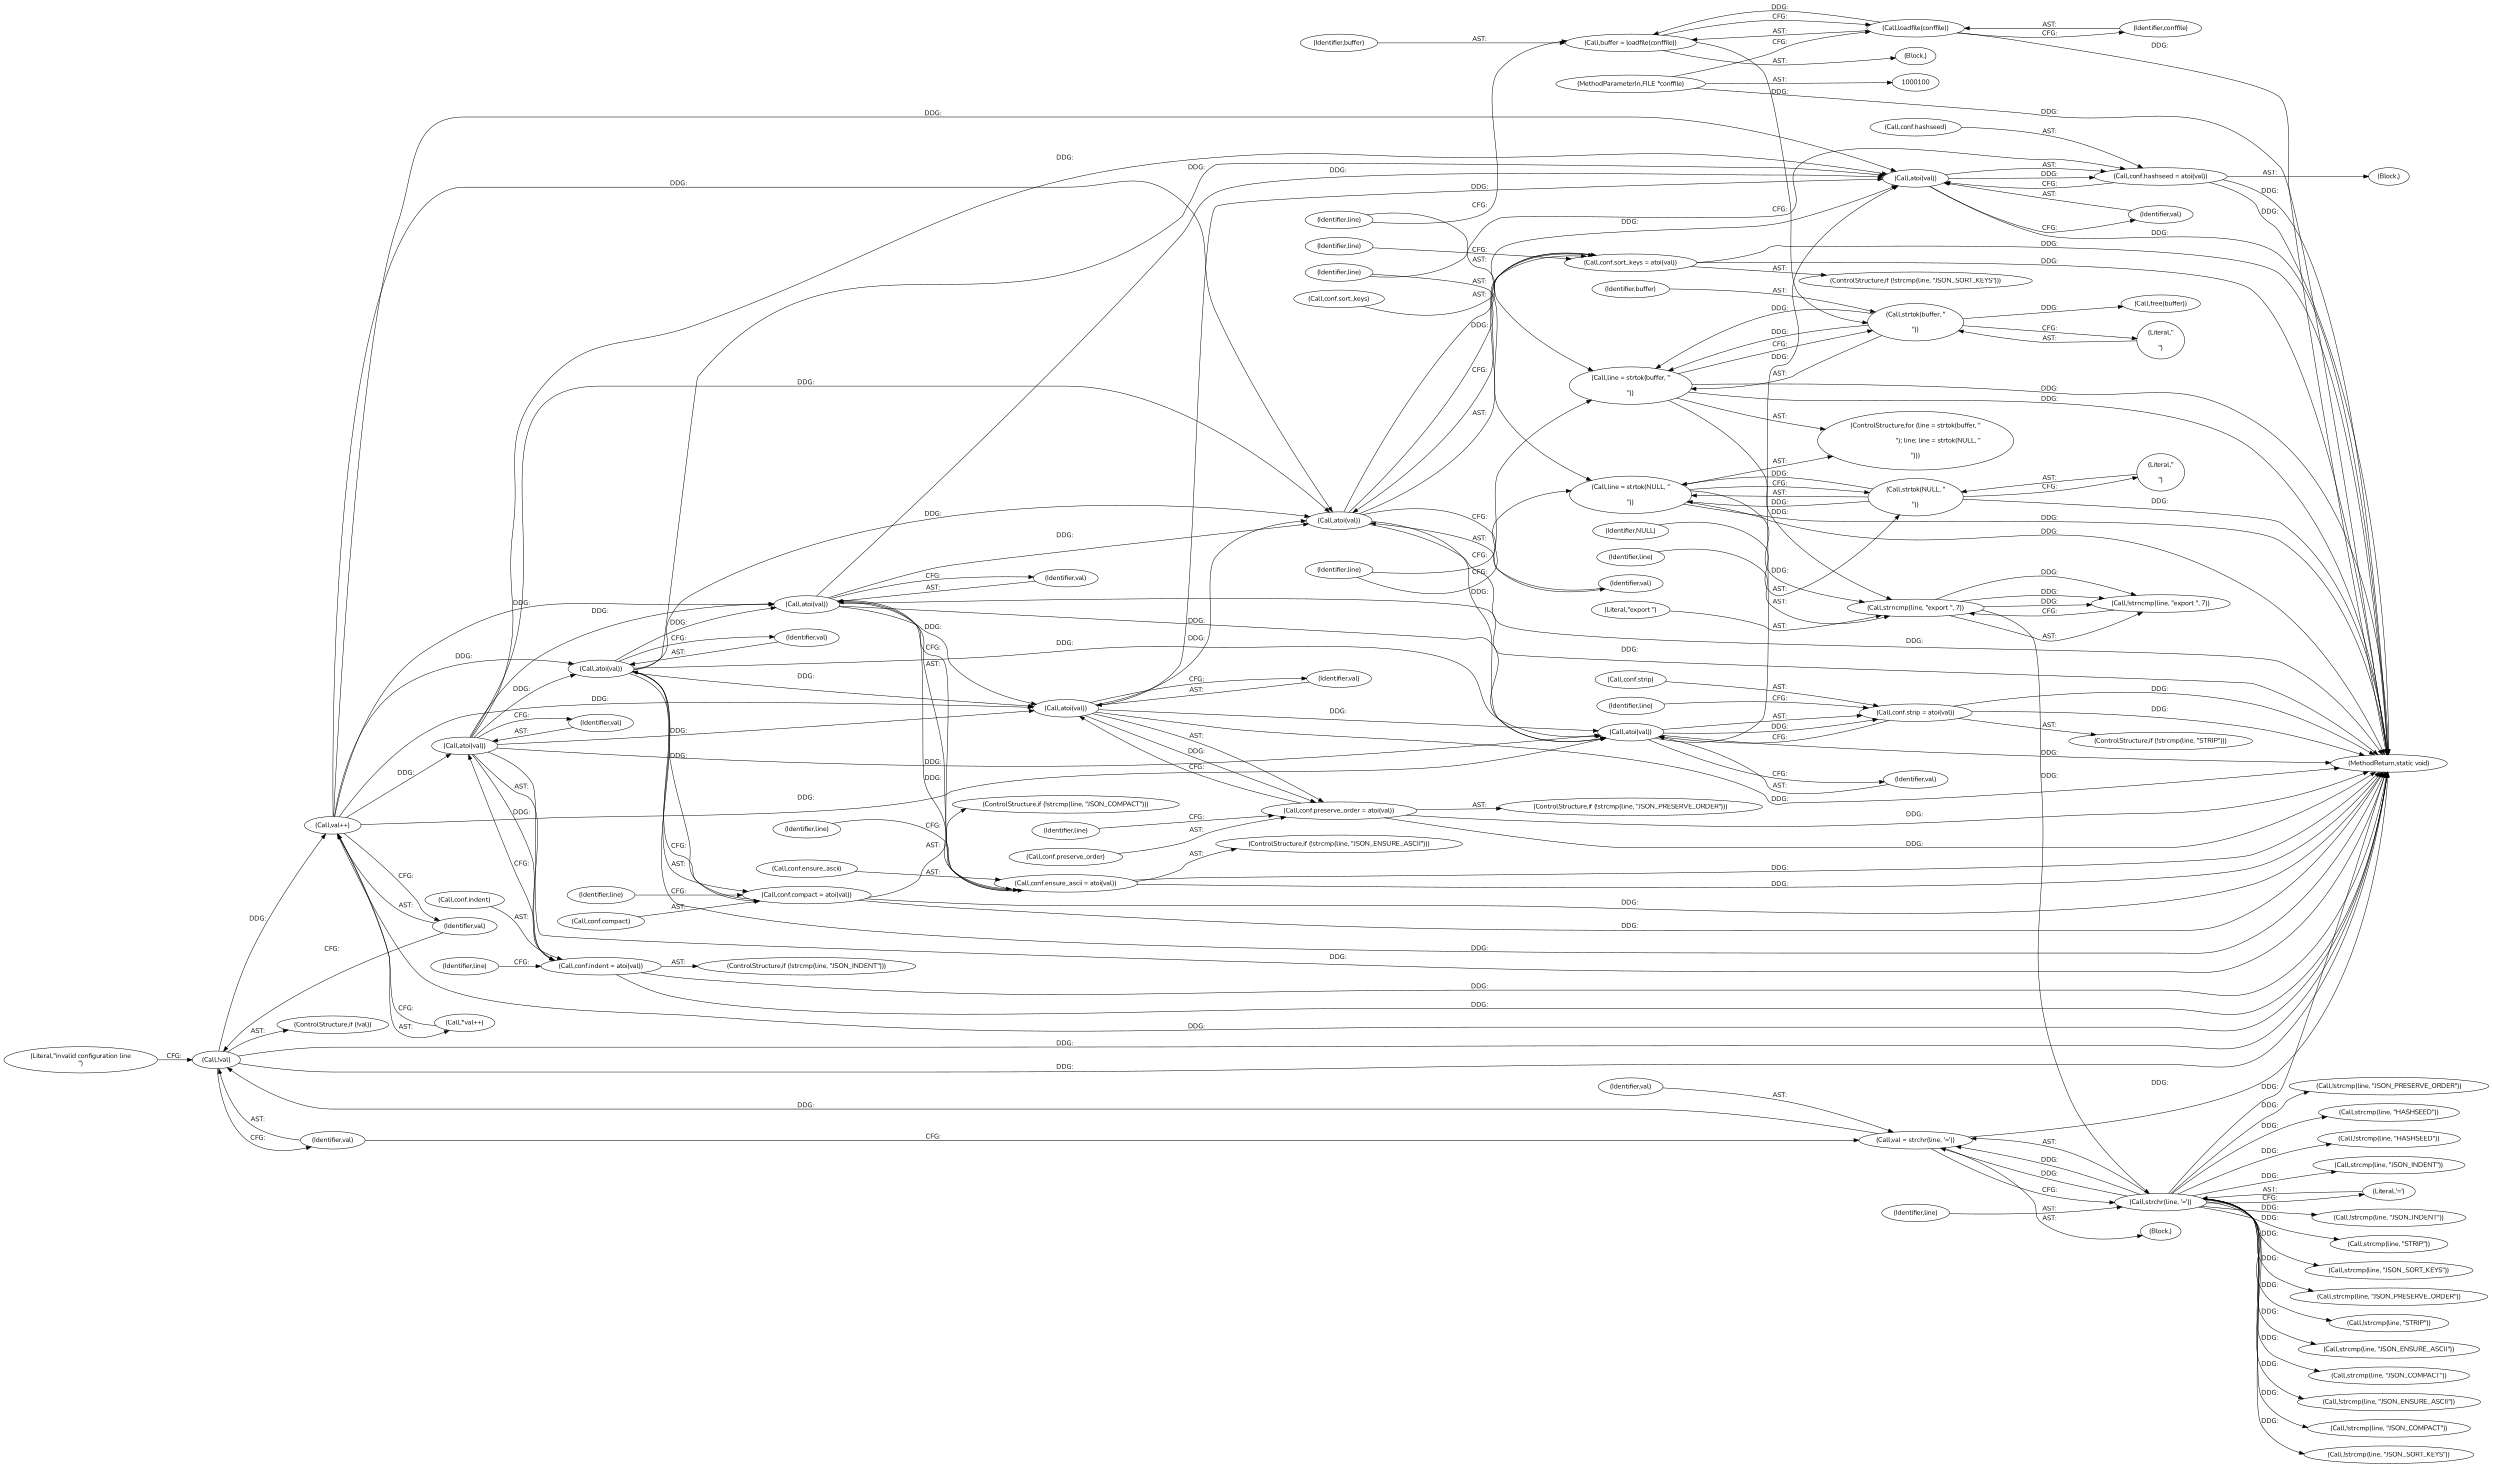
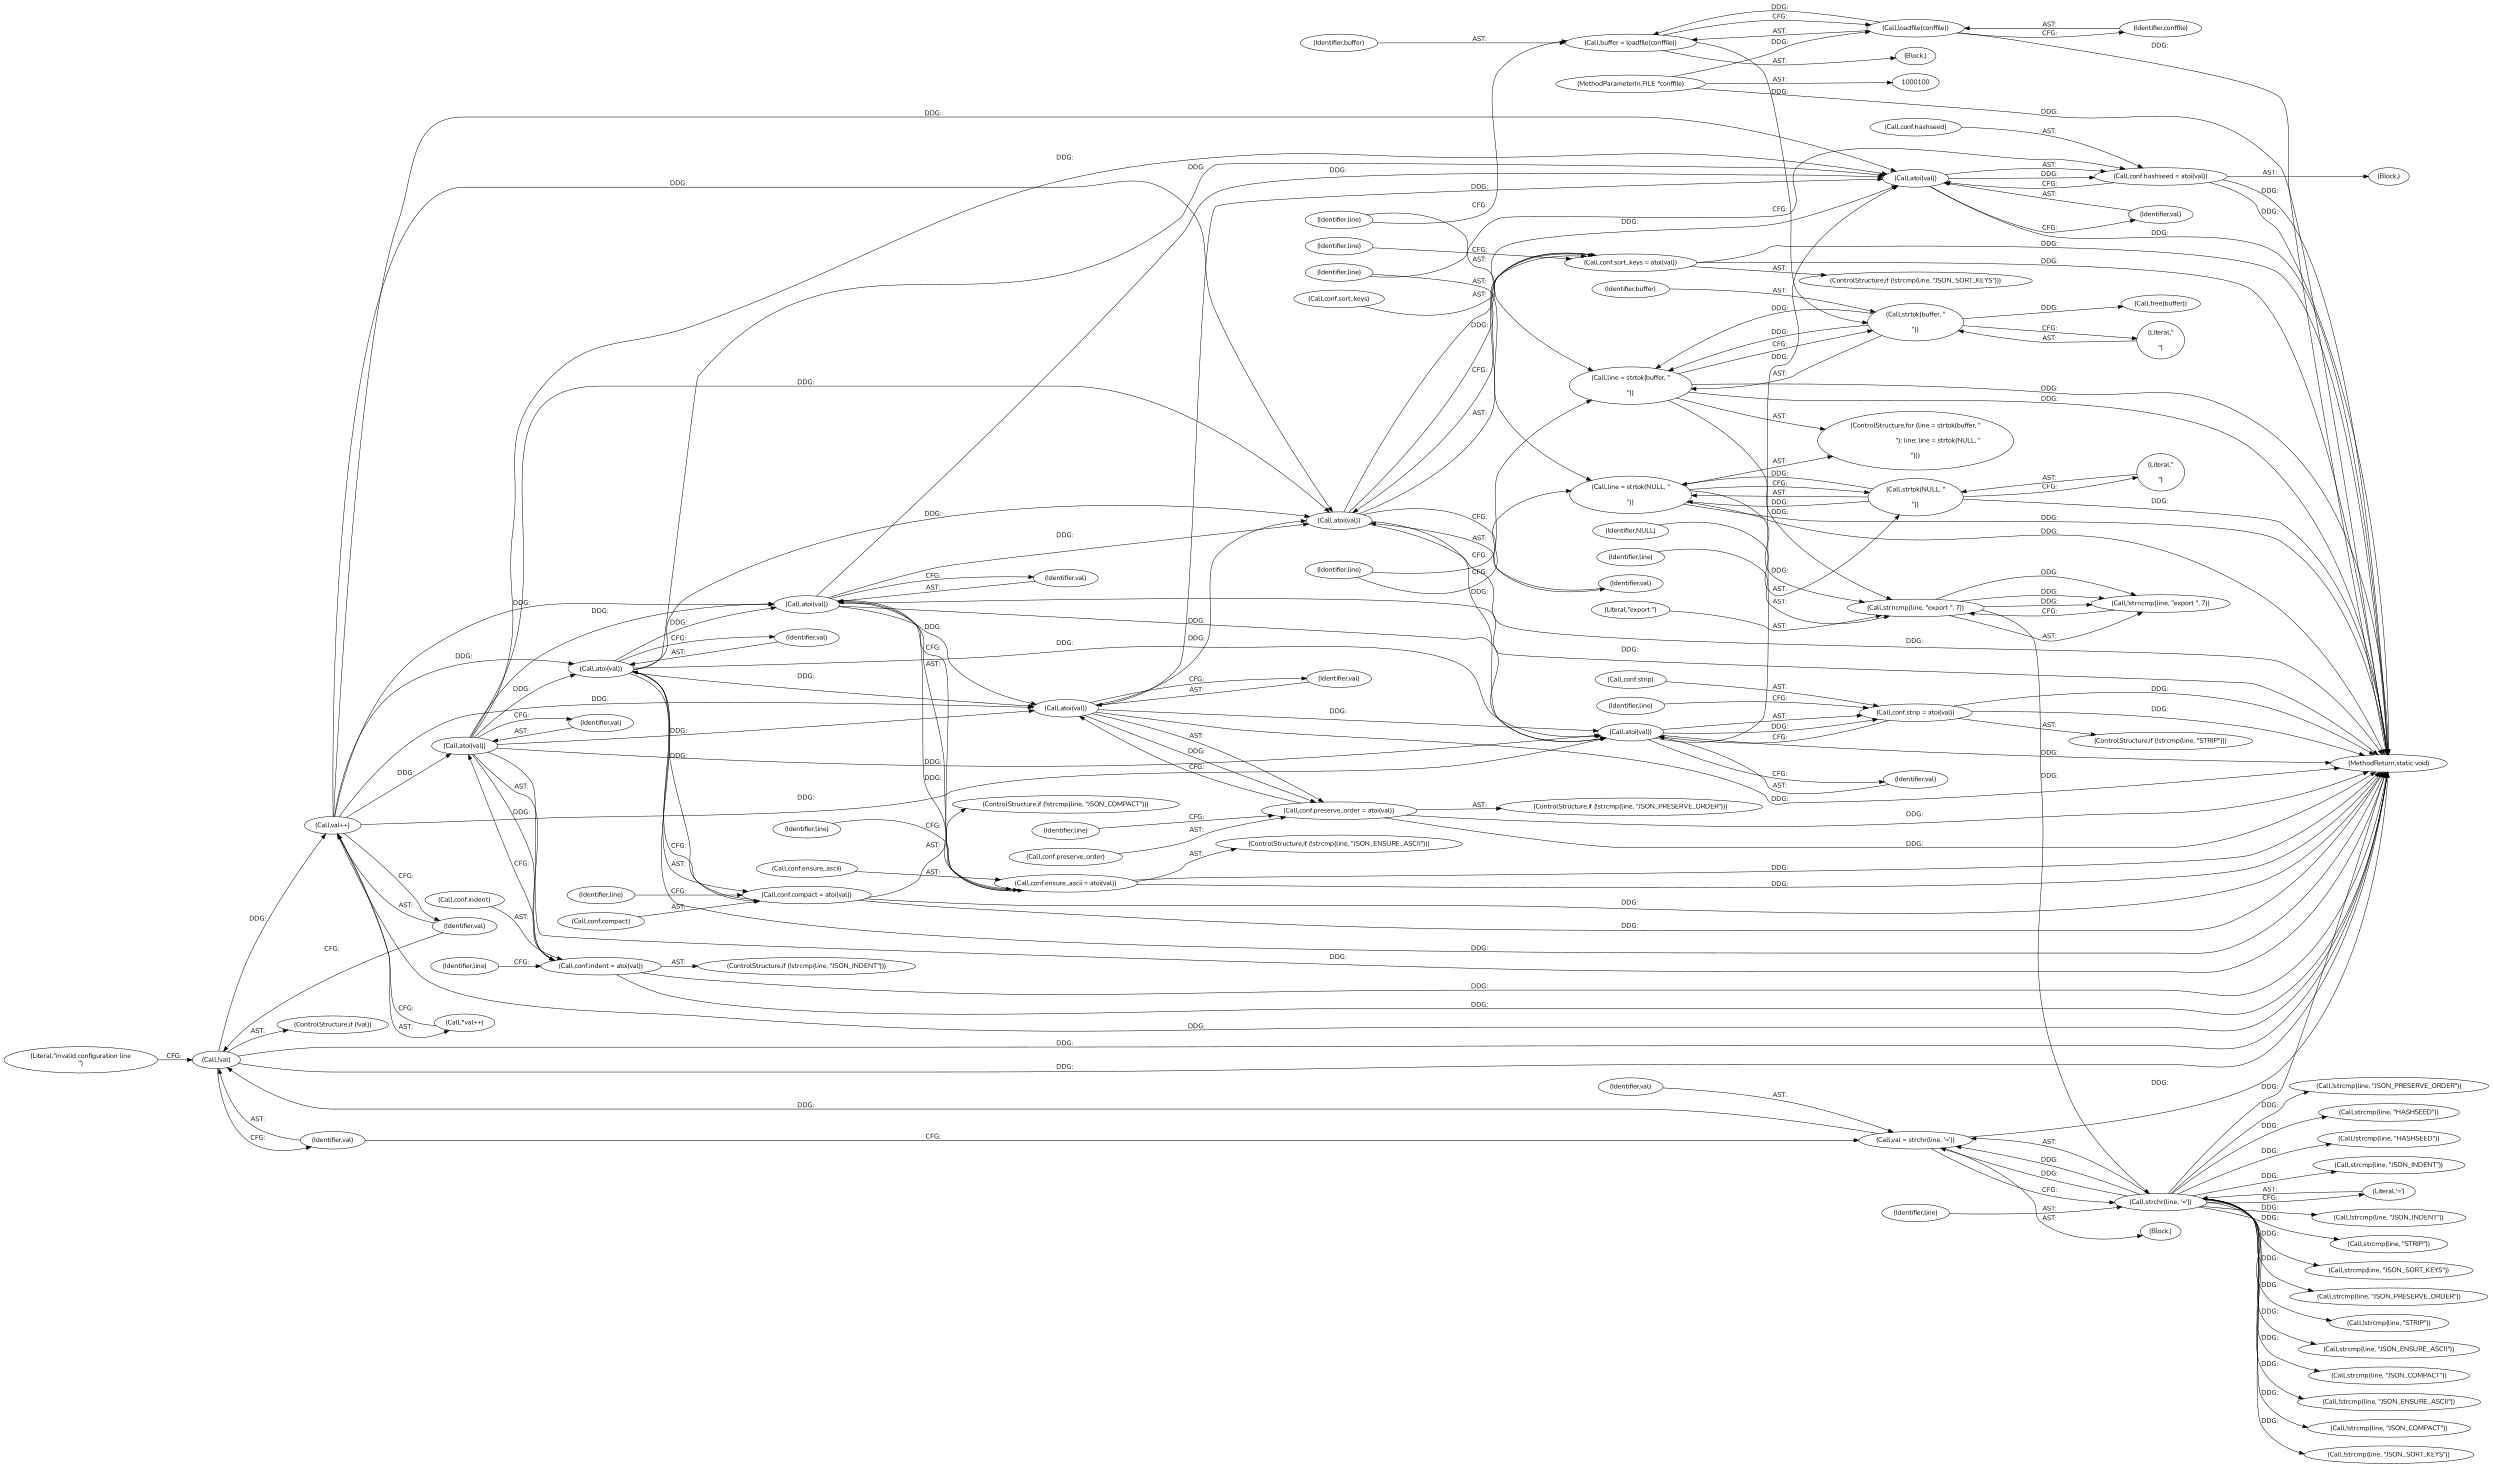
(1781, 42) -> (1781, 42)
